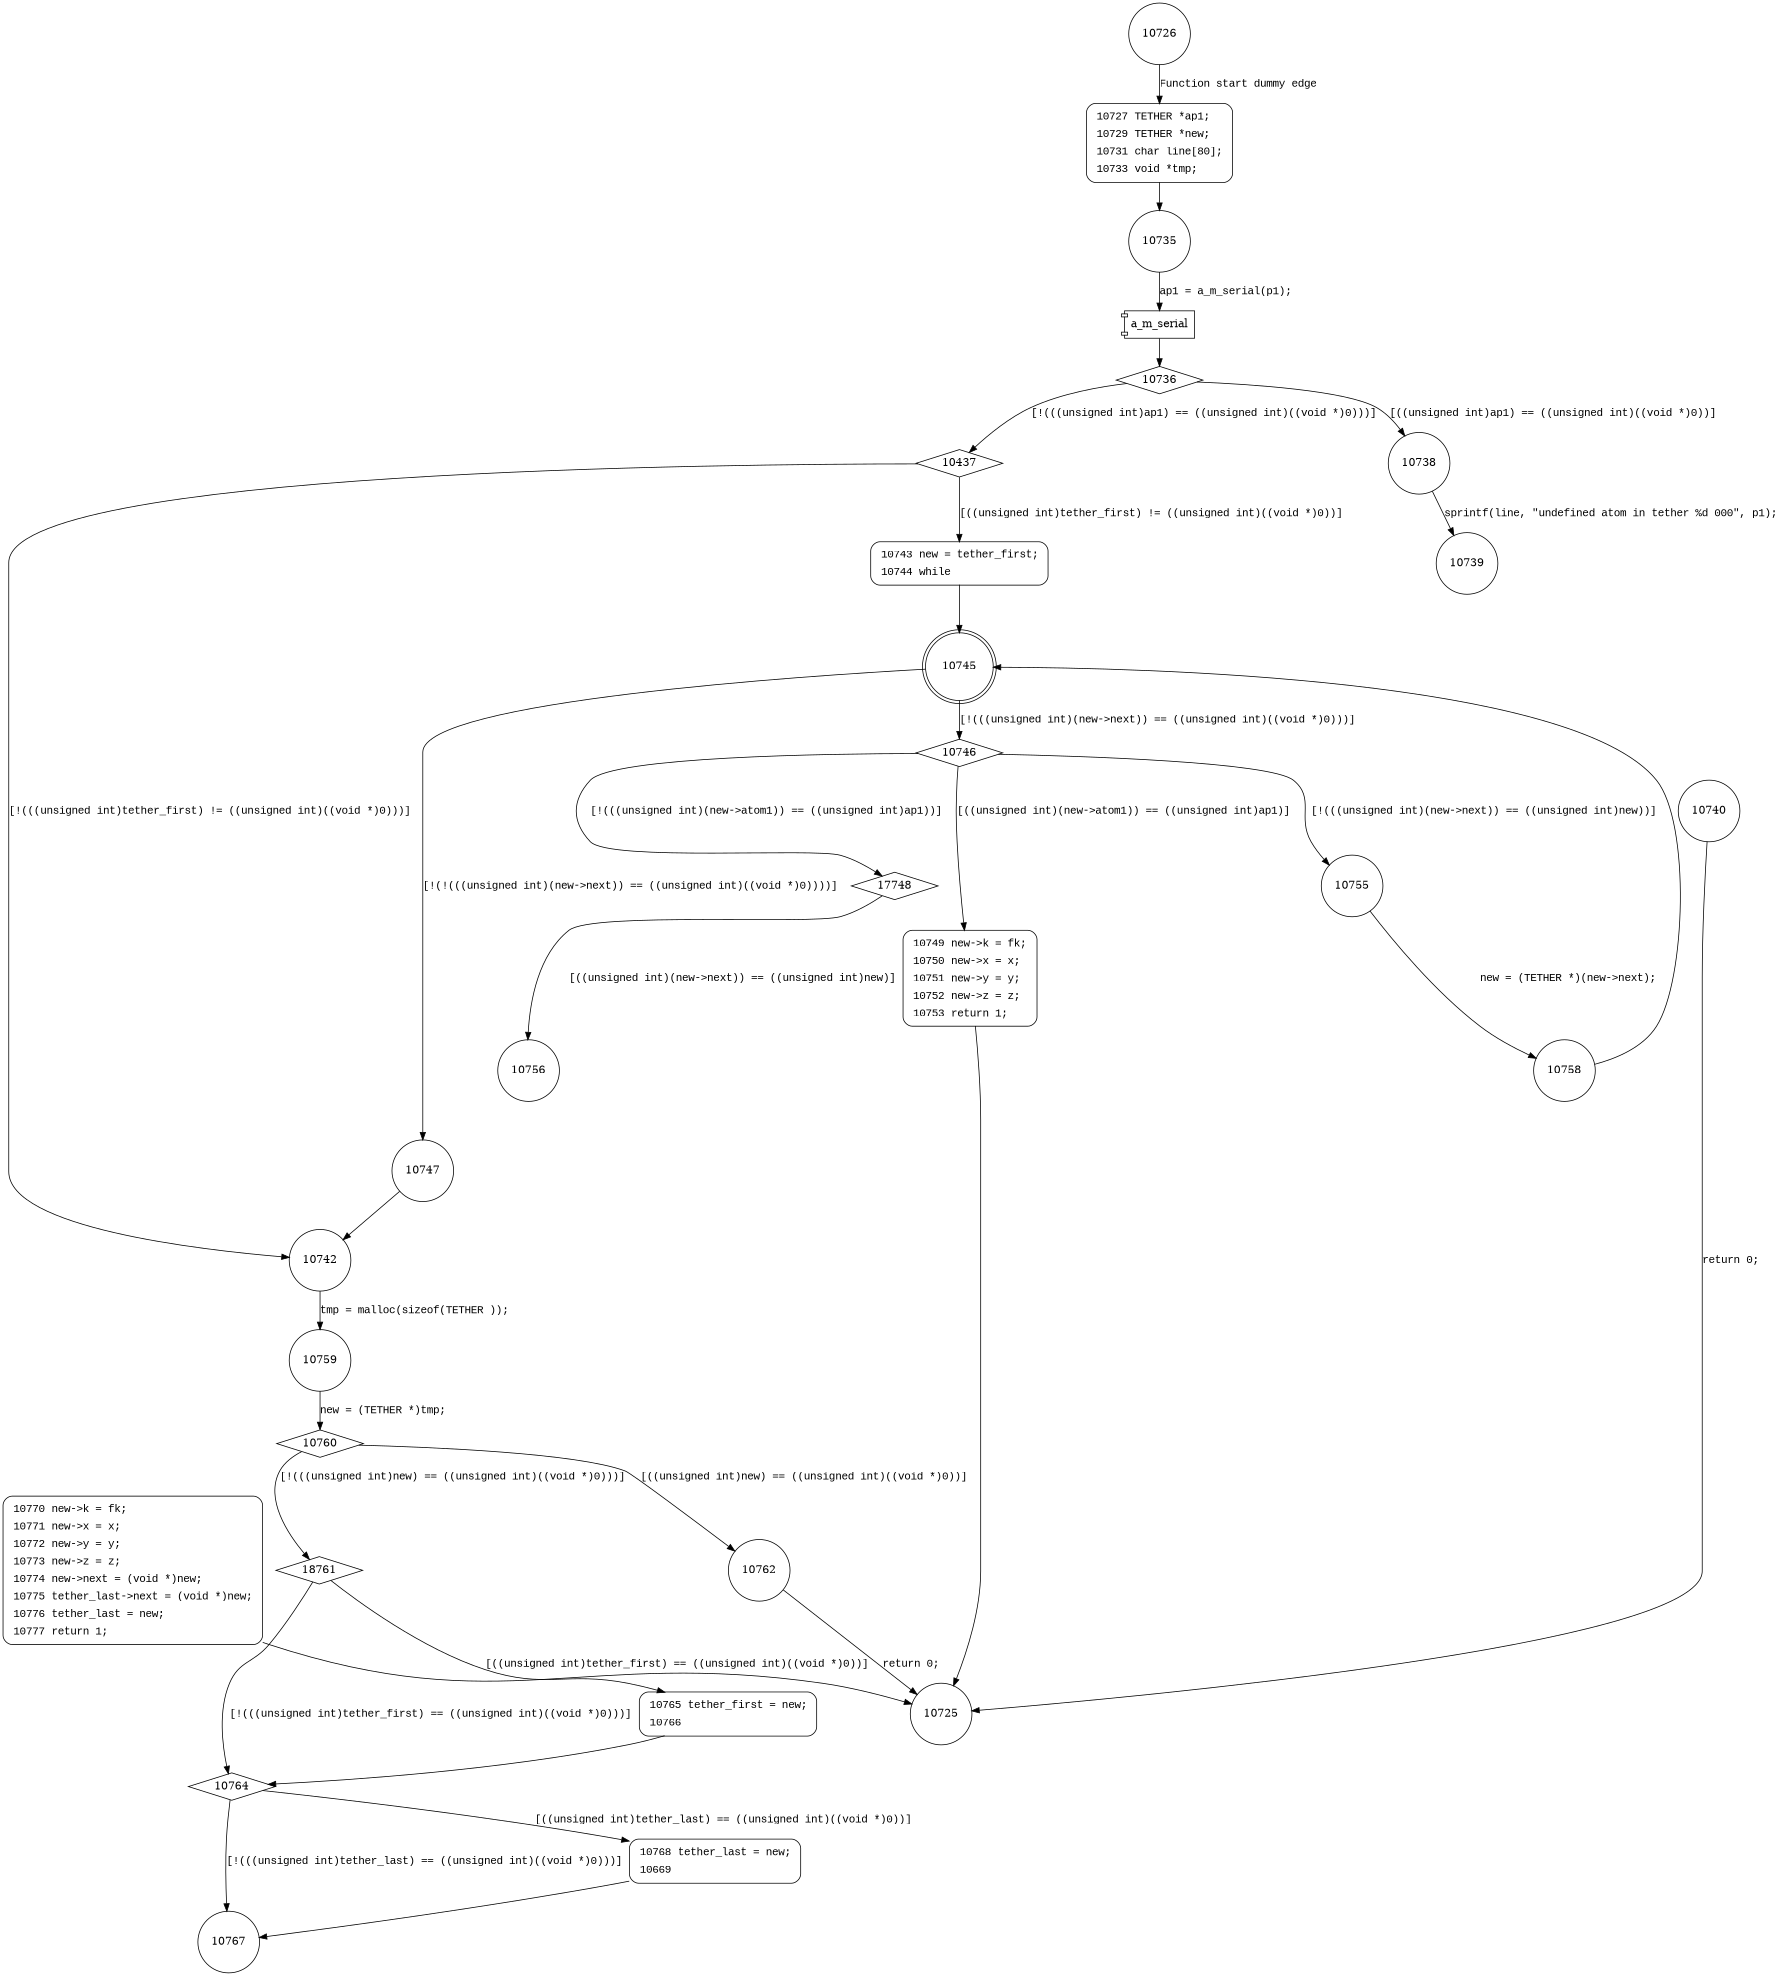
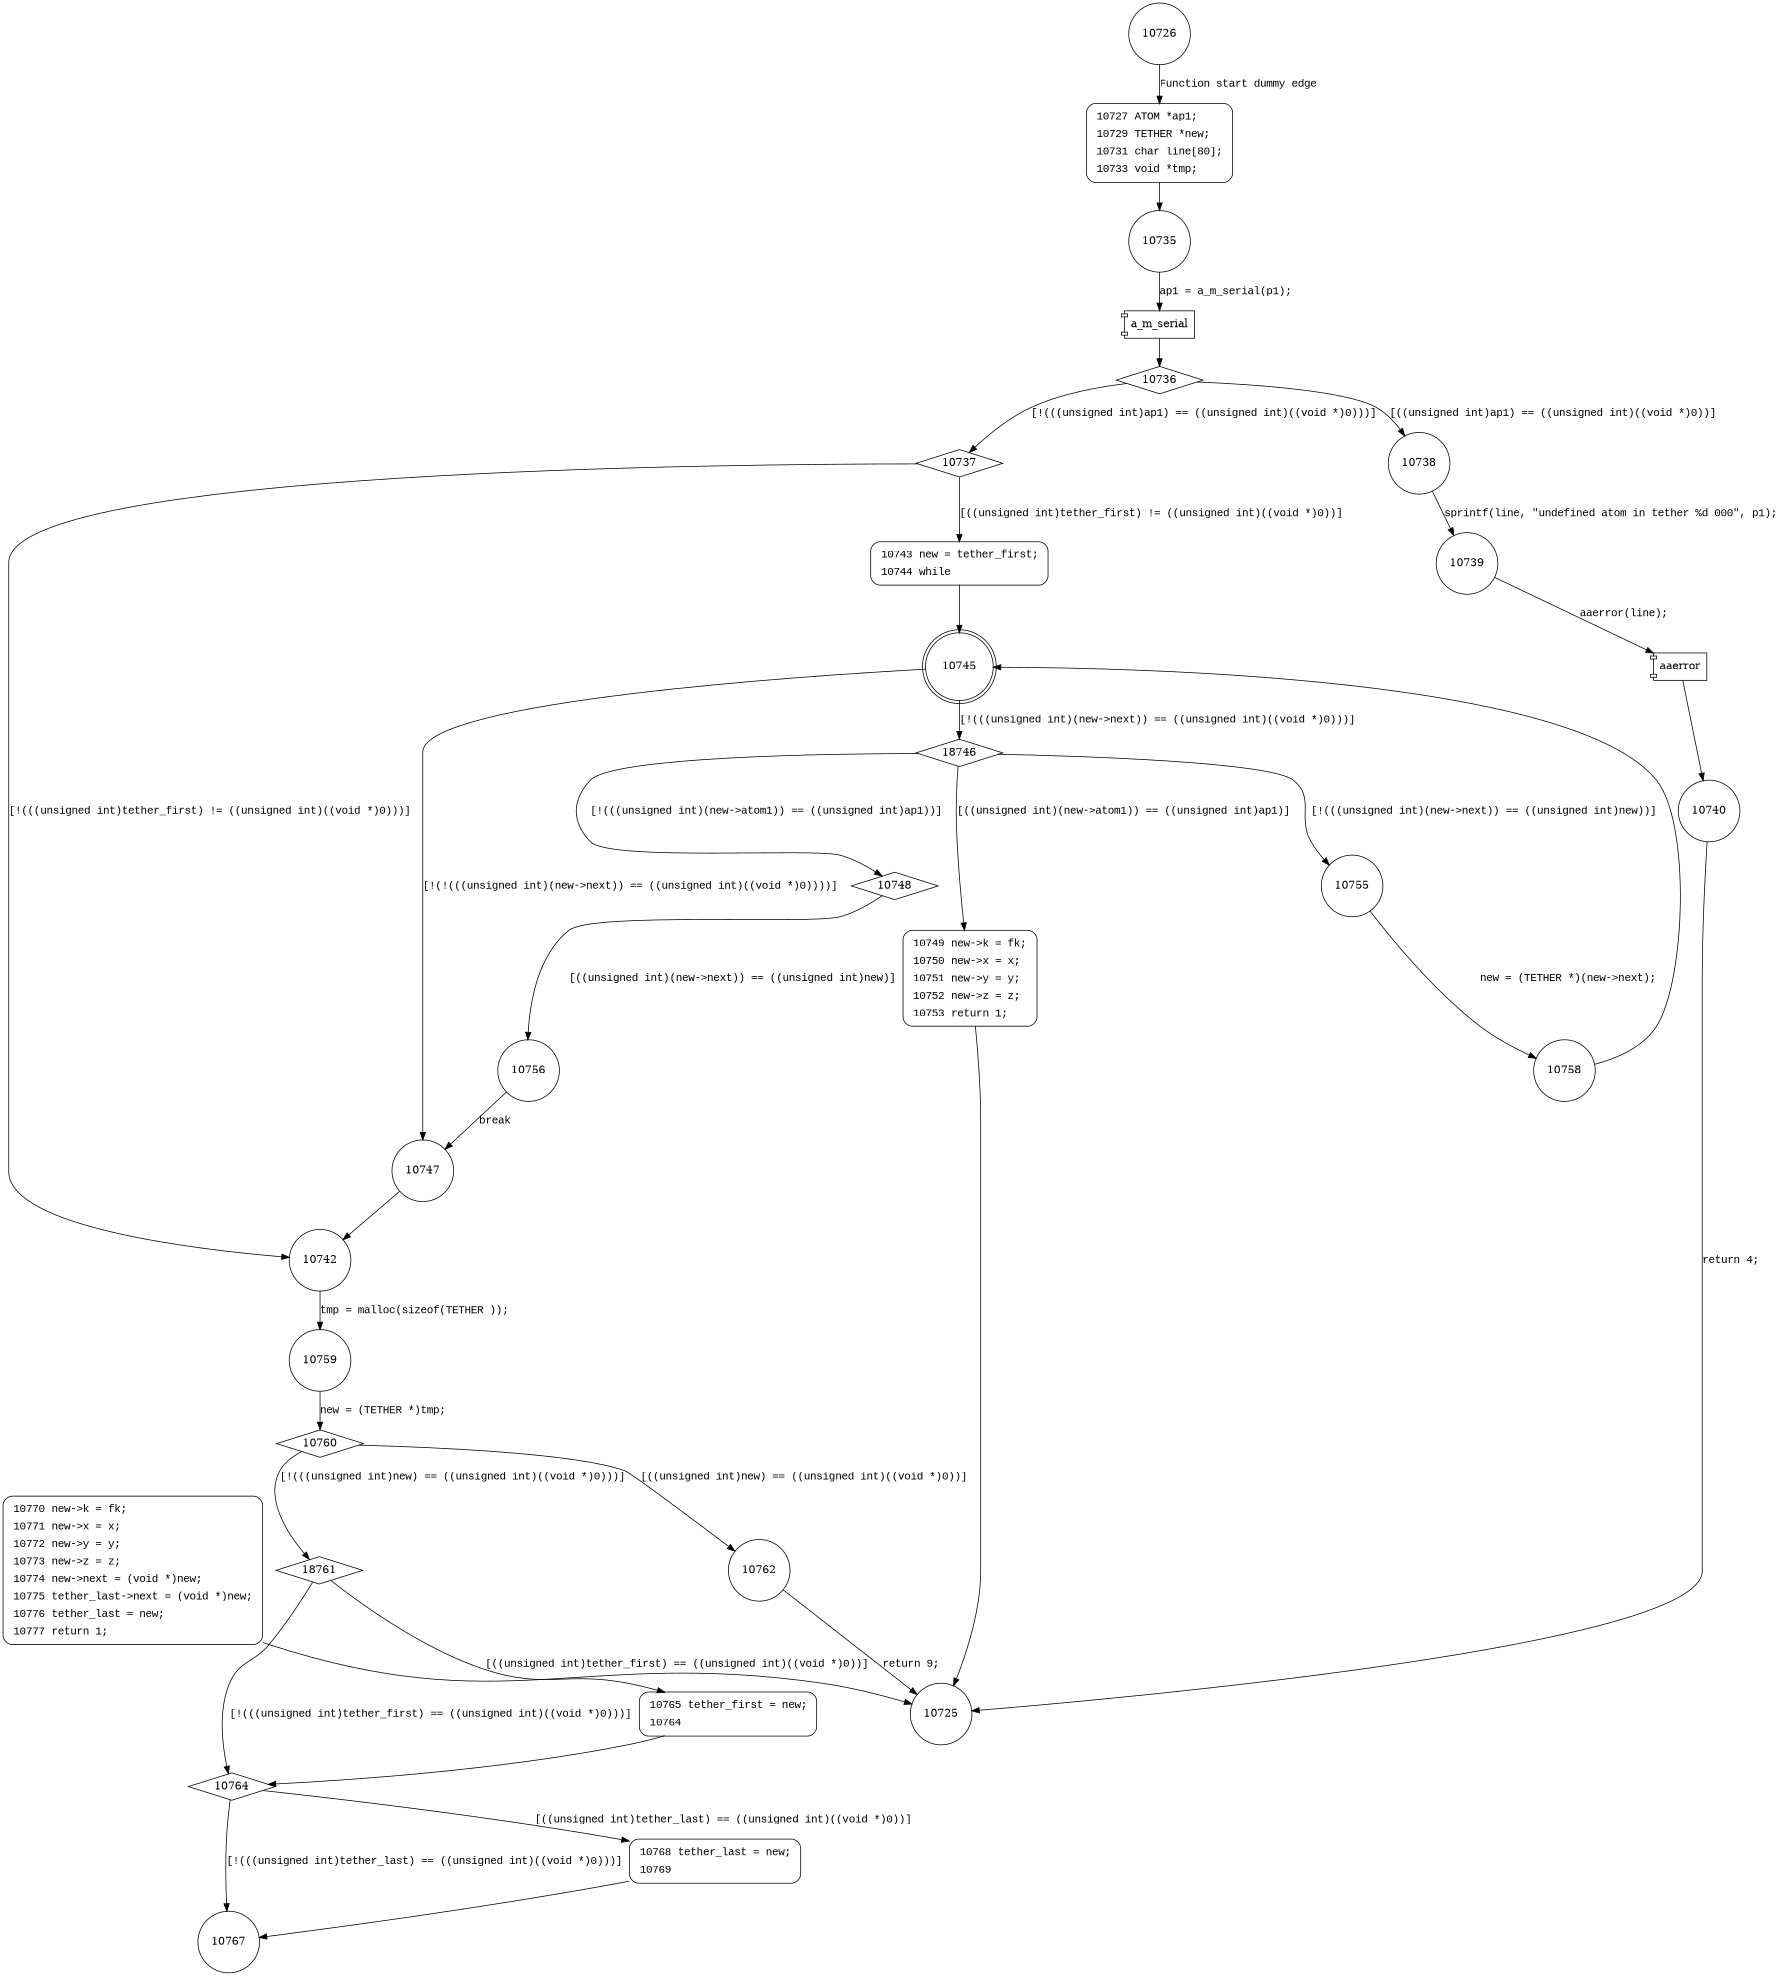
(1172, 116) -> (1166, 116)
(959, 463) -> (959, 463)
none -> (1680, 667)
(959, 753) -> (959, 753)
(895, 886) -> (895, 886)
none -> (479, 1118)
(1731, 1260) -> (1731, 1260)
(911, 1664) -> (911, 1664)
(666, 1722) -> (666, 1722)
(656, 1870) -> (656, 1870)
